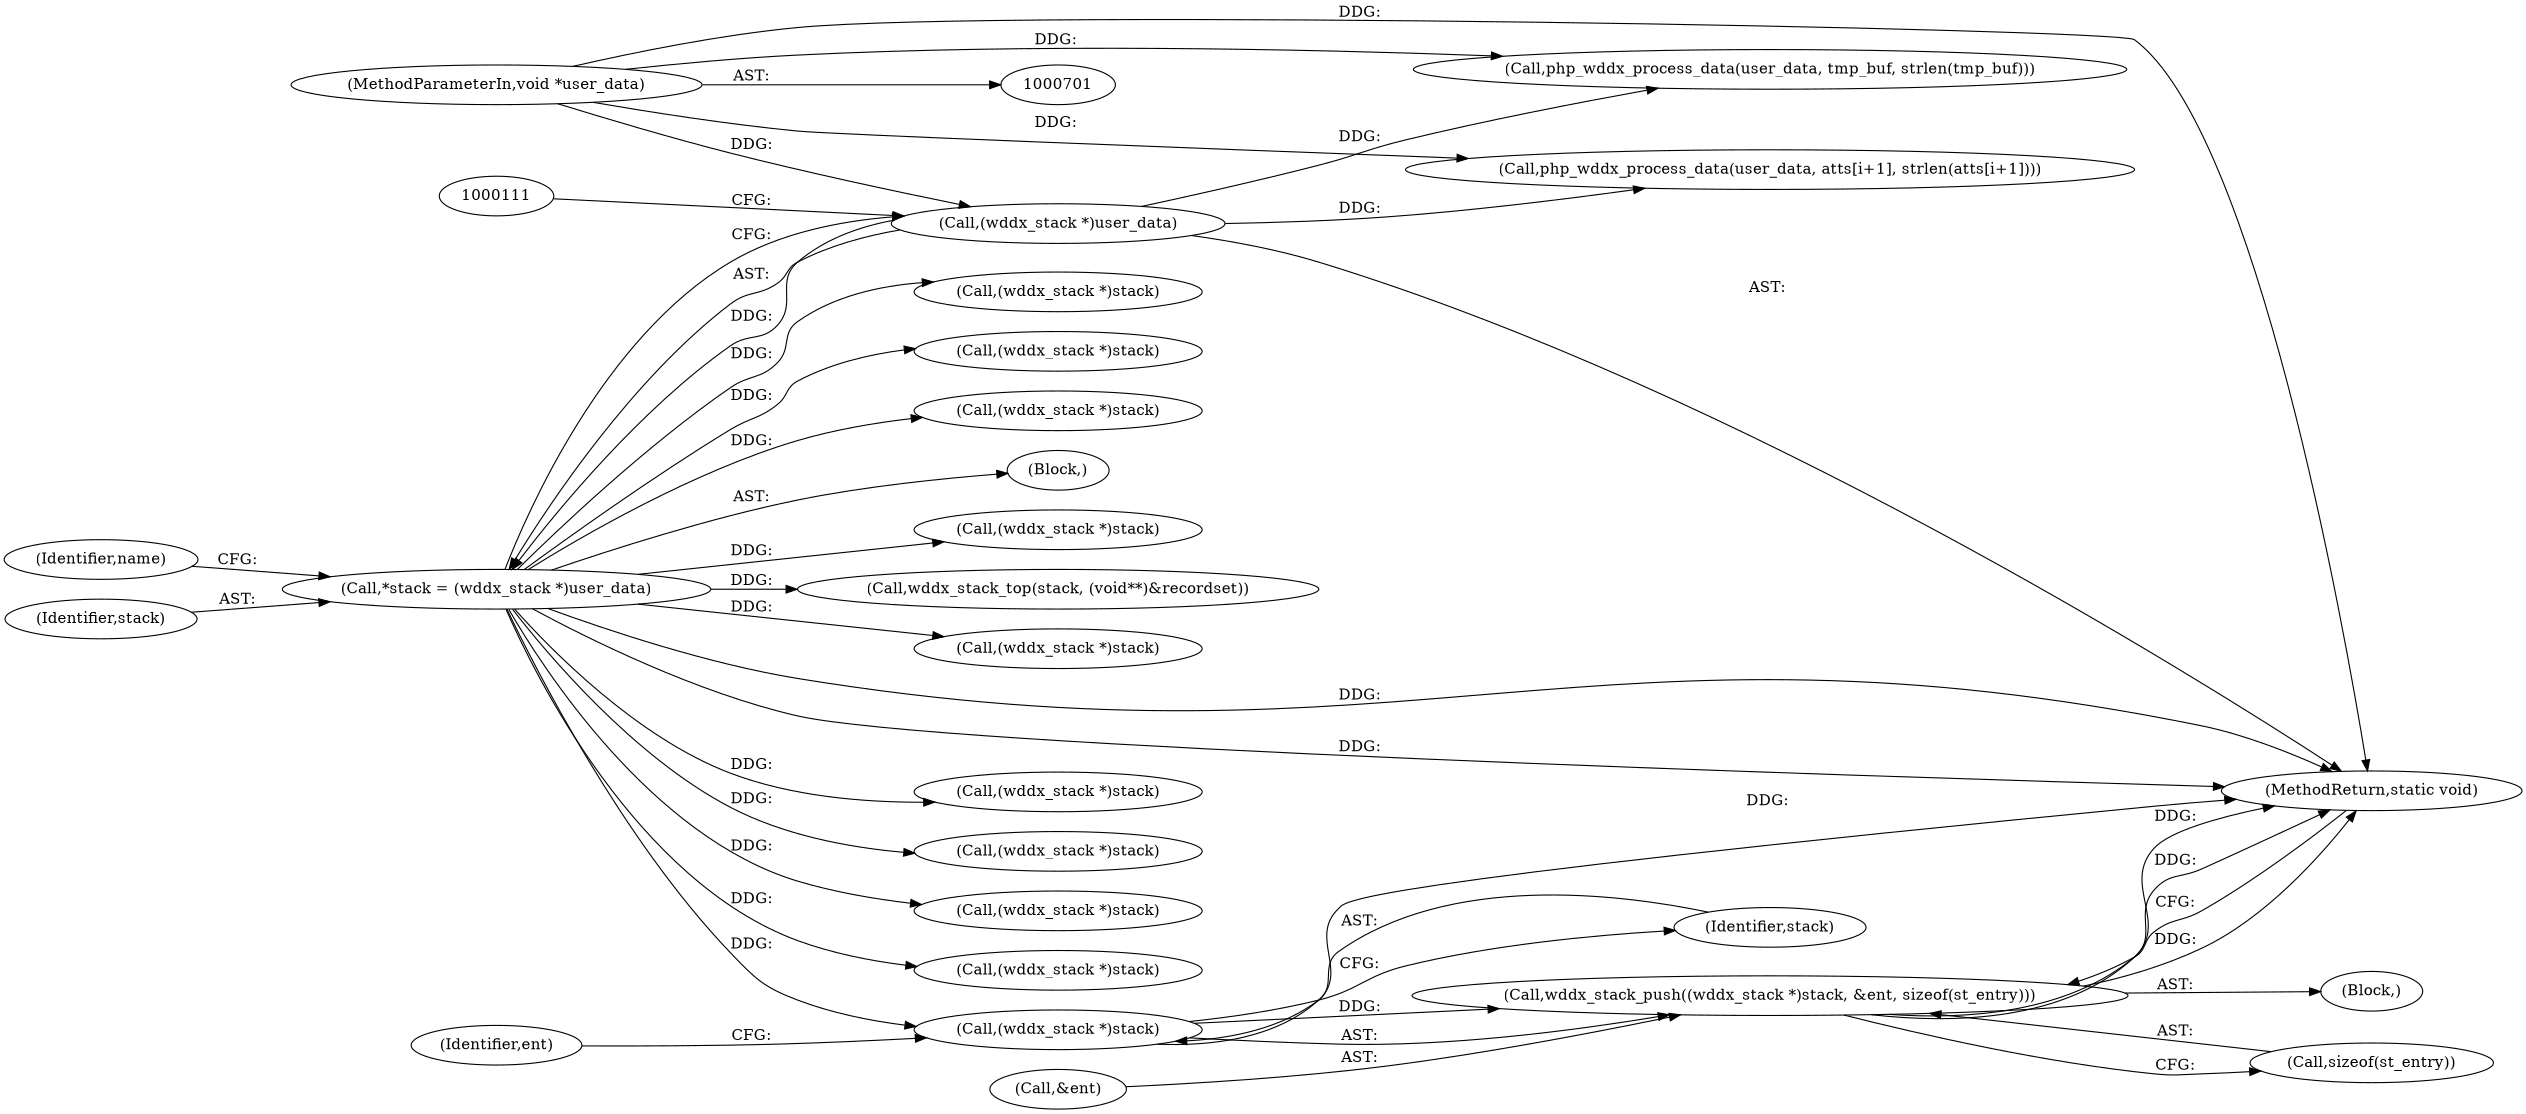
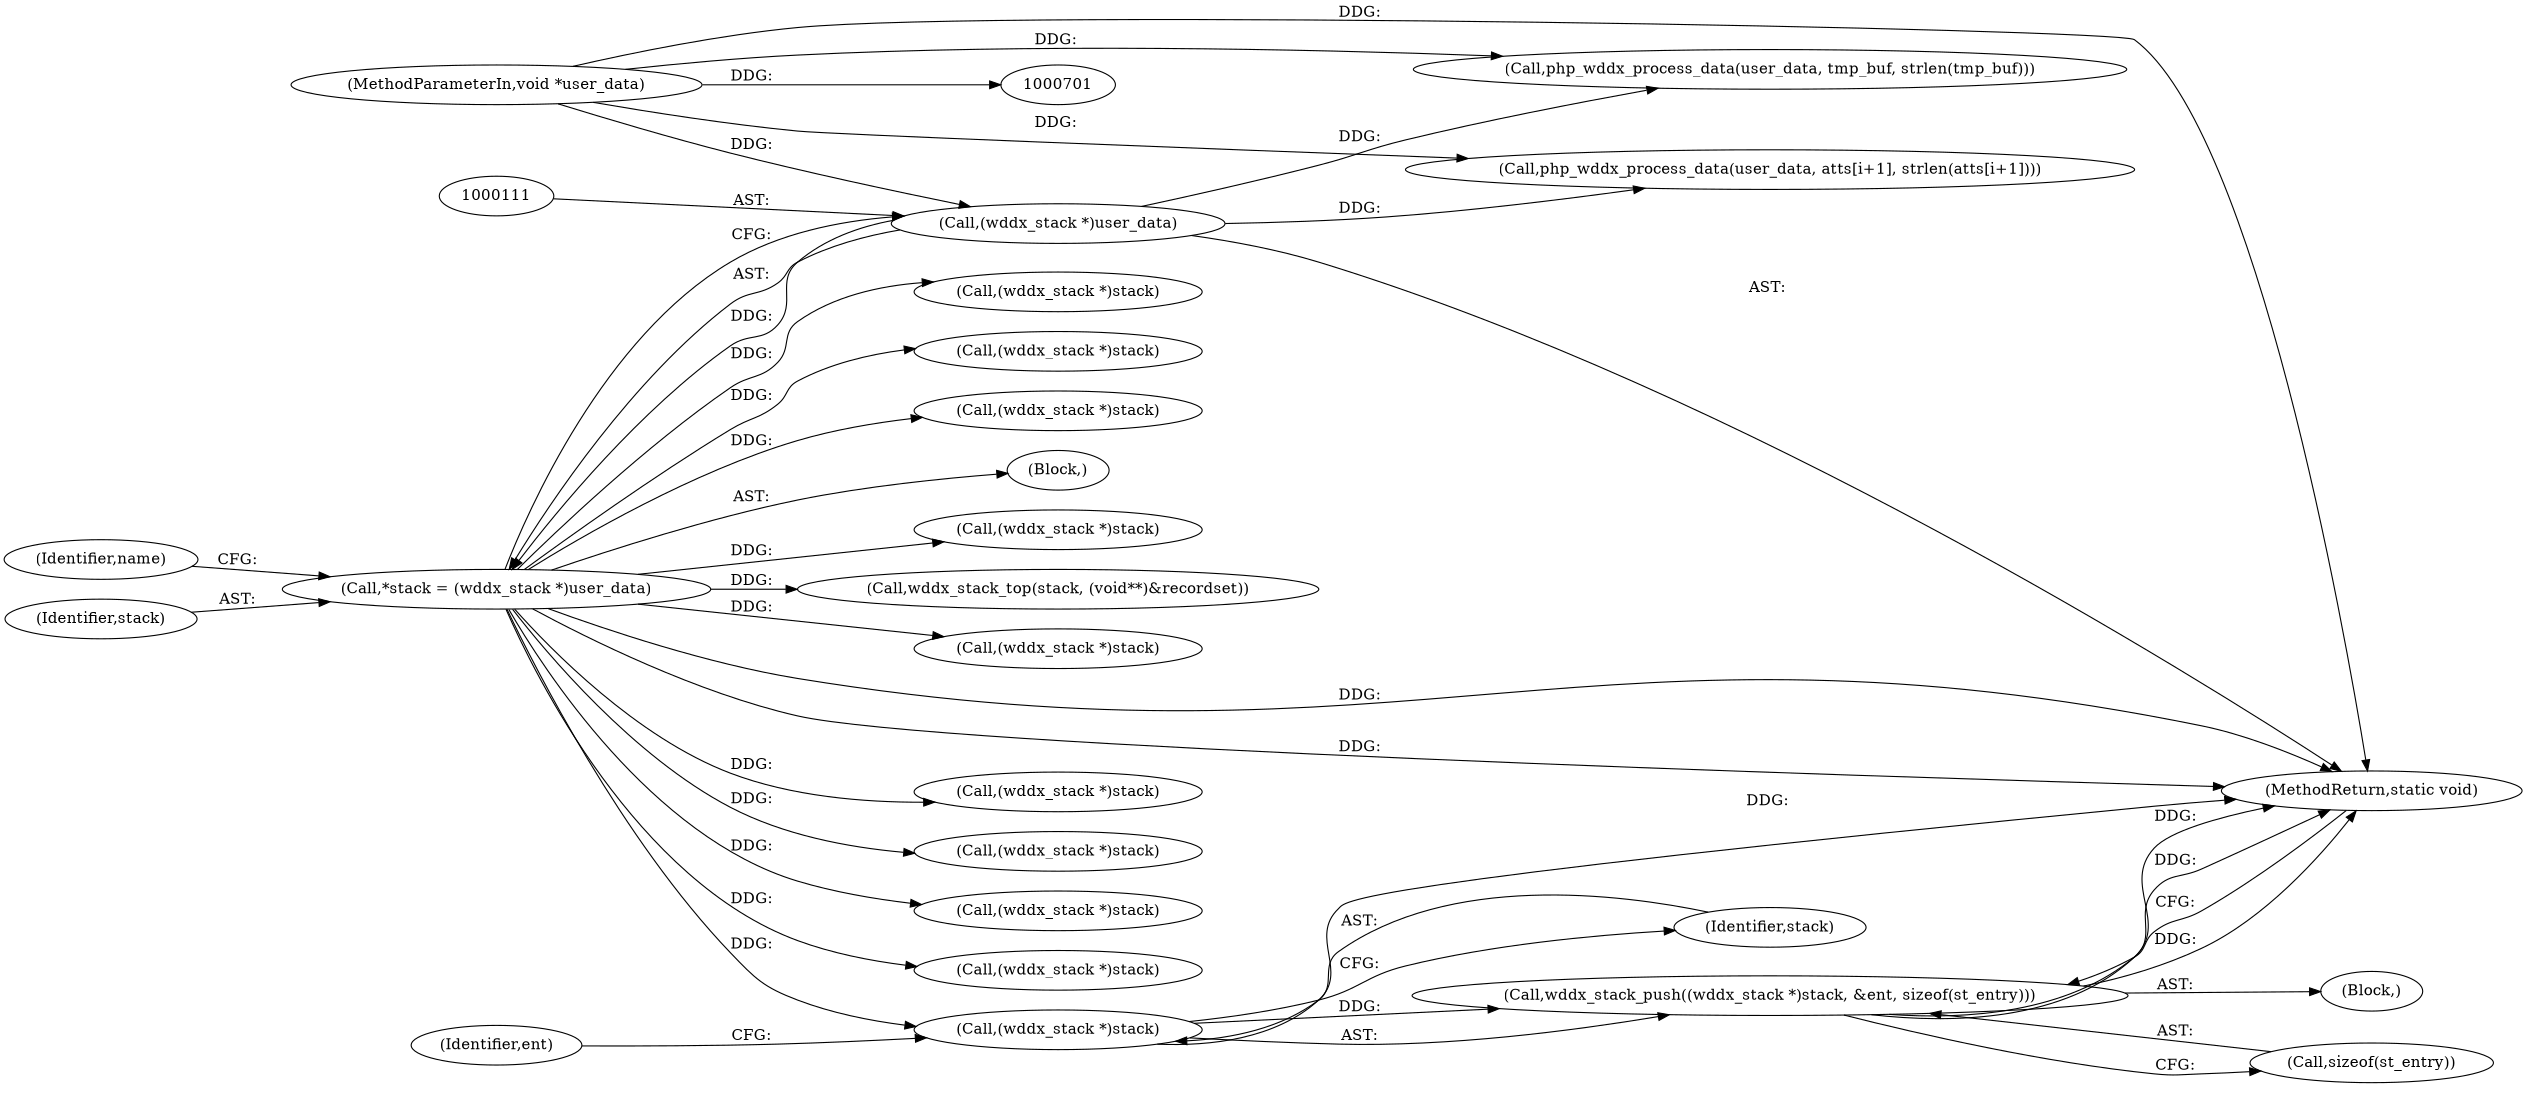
(754, 77) -> (754, 77)
(754, 201) -> (754, 201)
(1058, 1089) -> none
